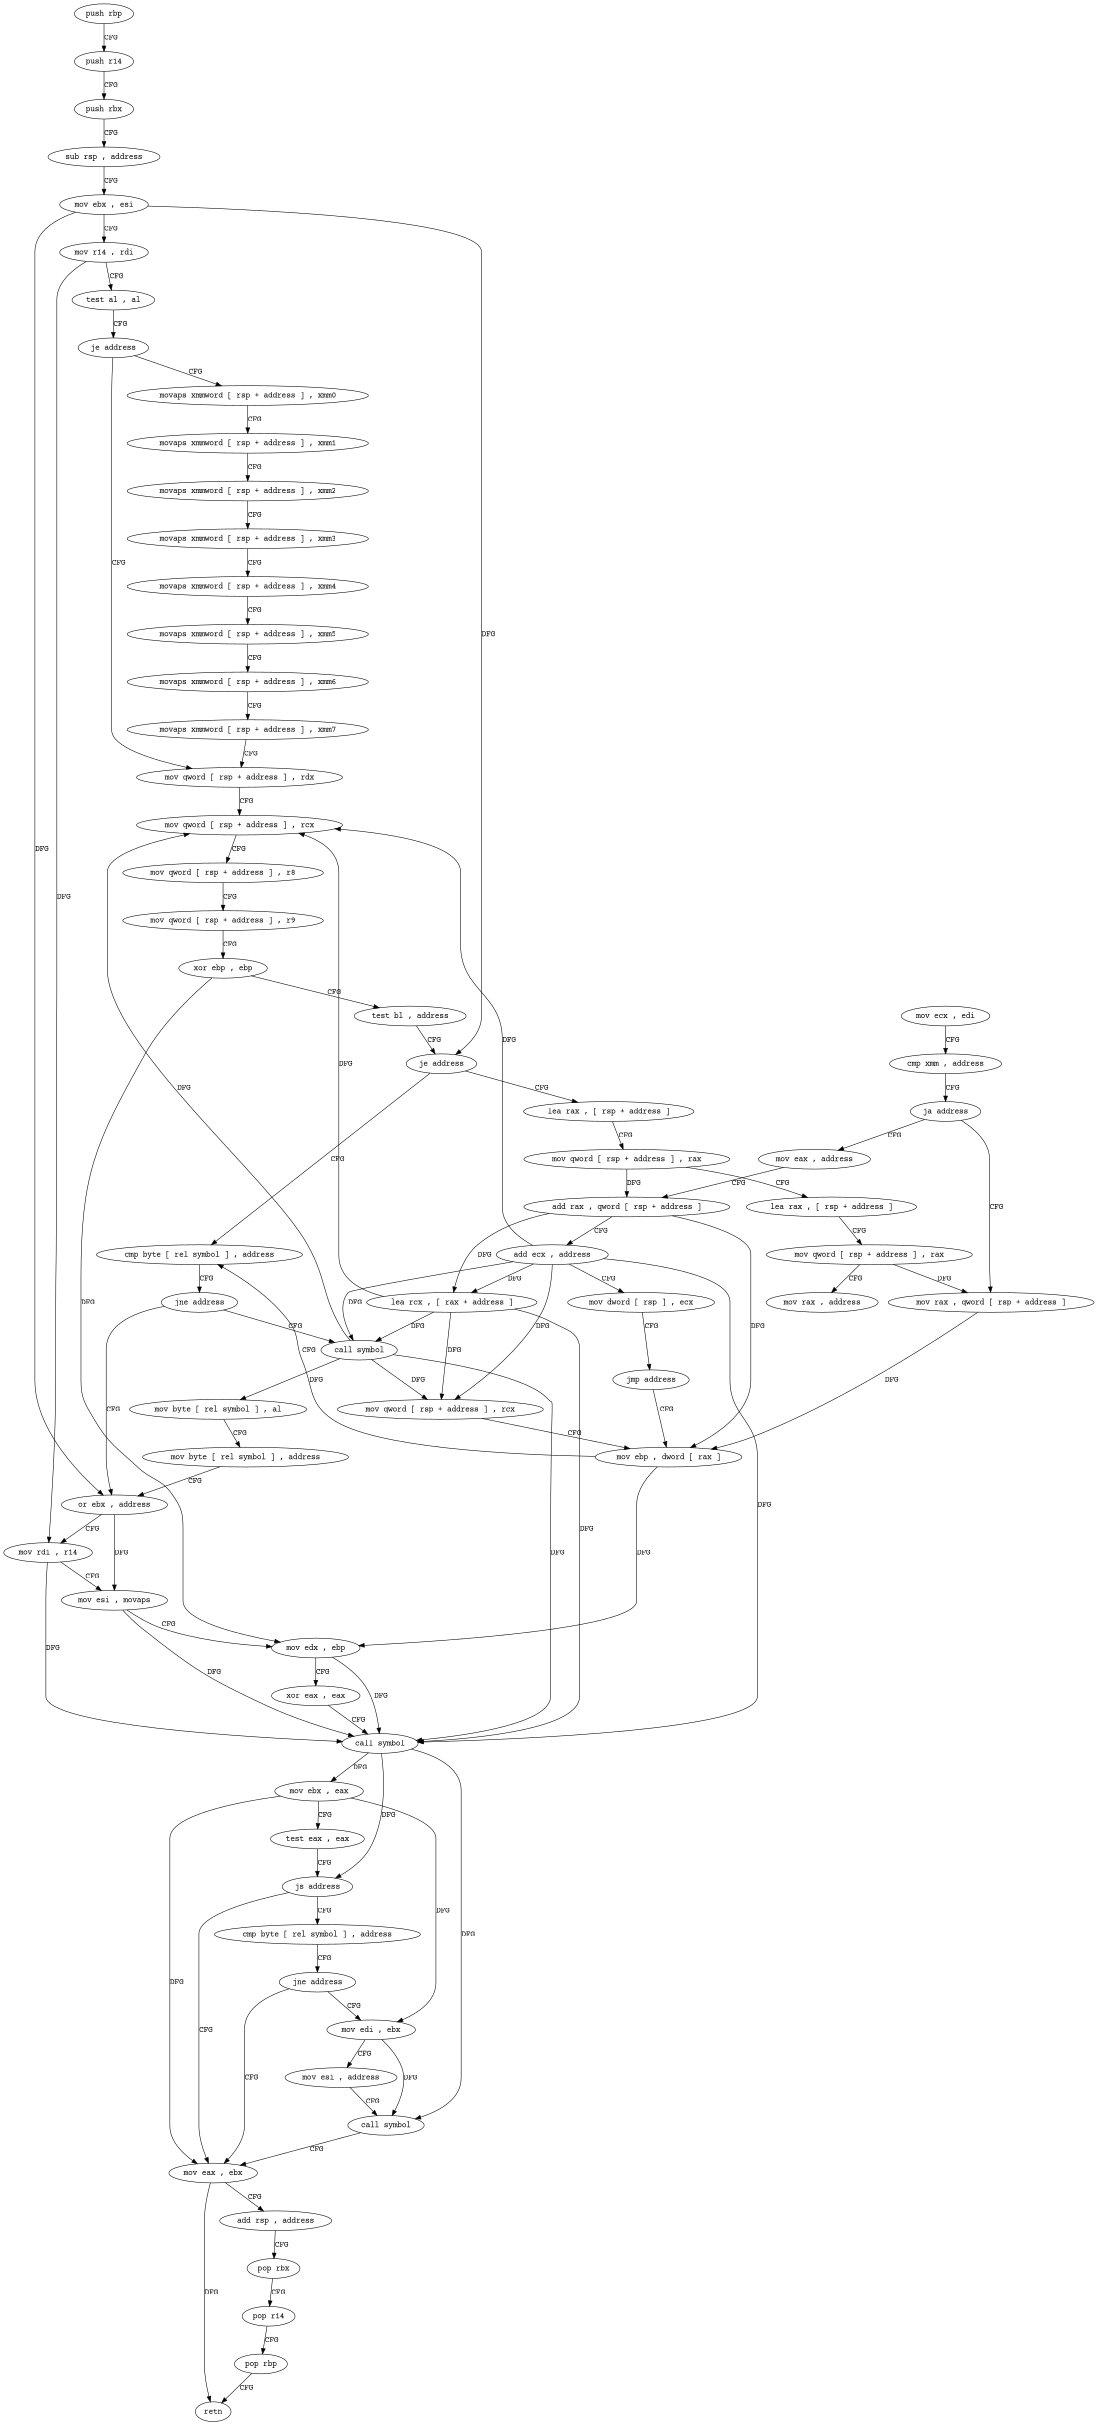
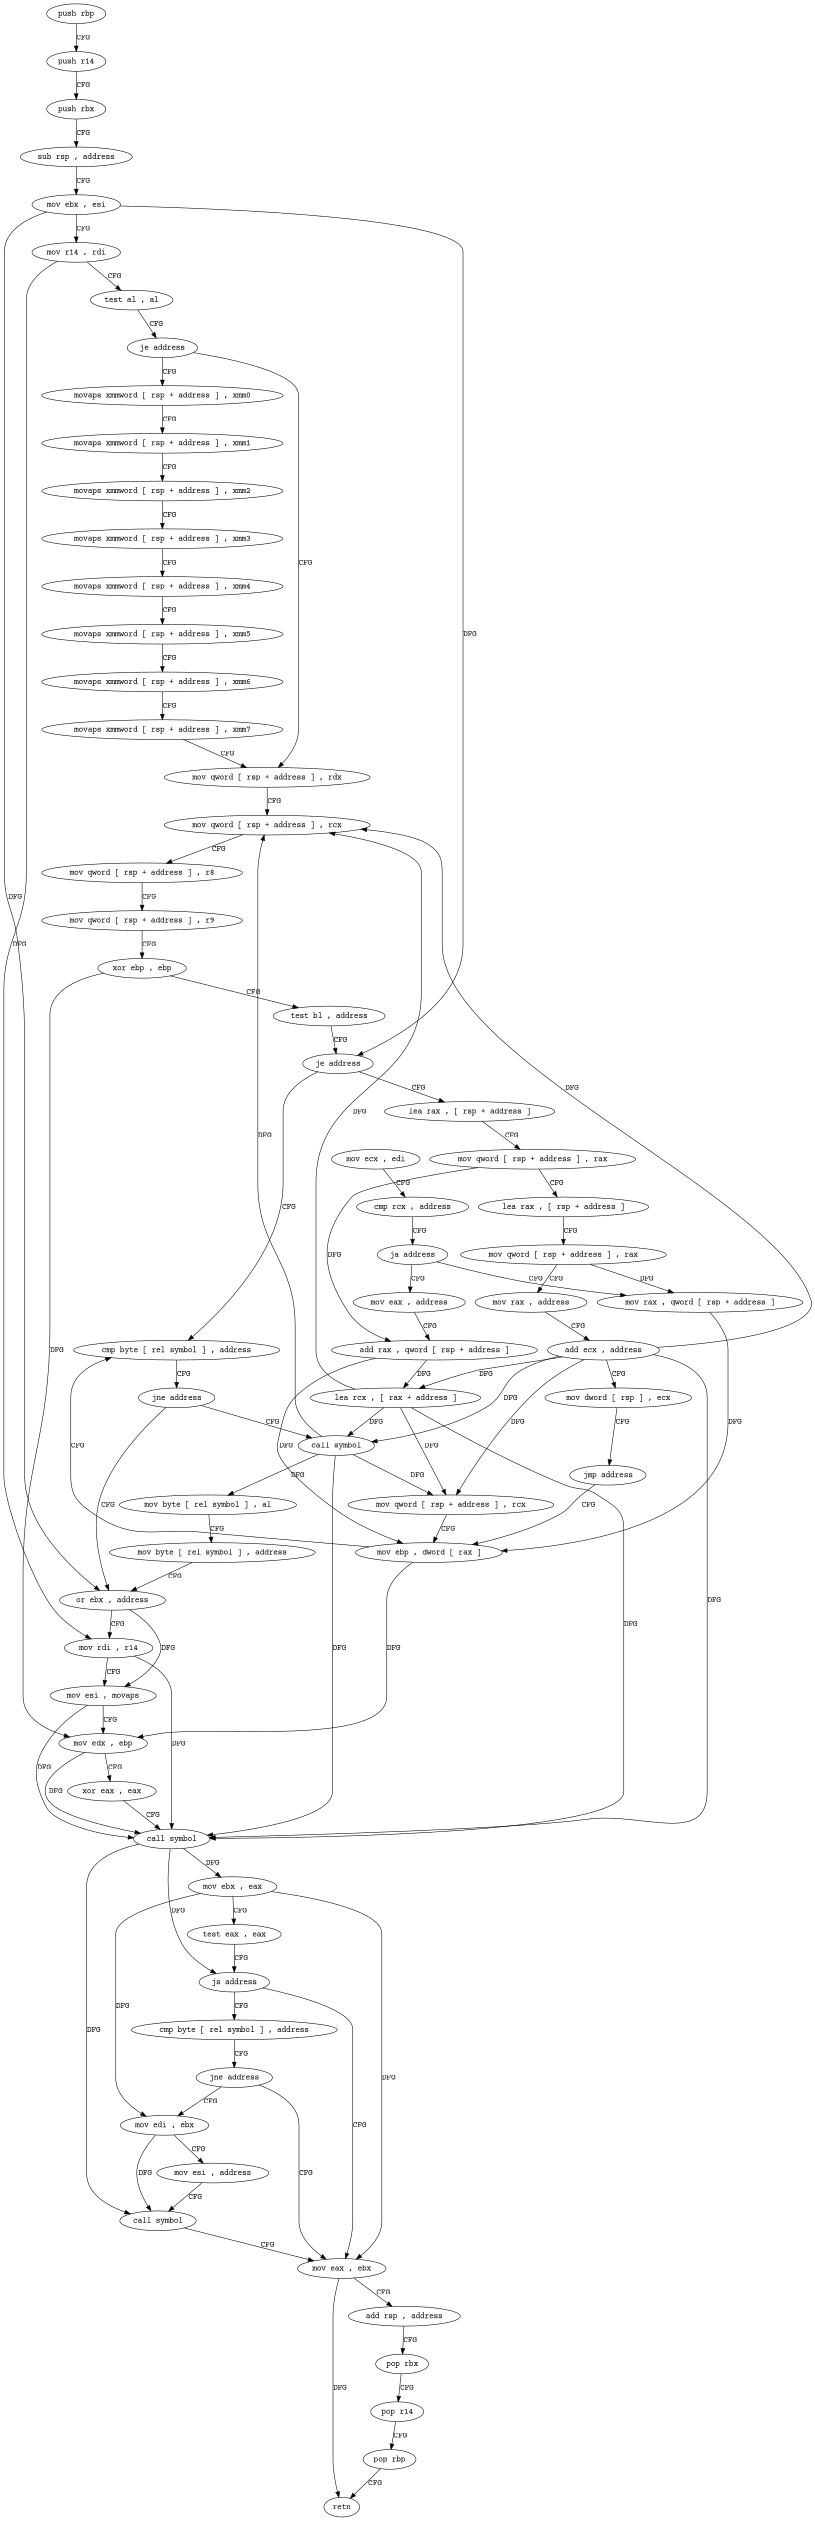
(946, 1064) -> (413, 1207)
(592, 1229) -> (565, 1325)
